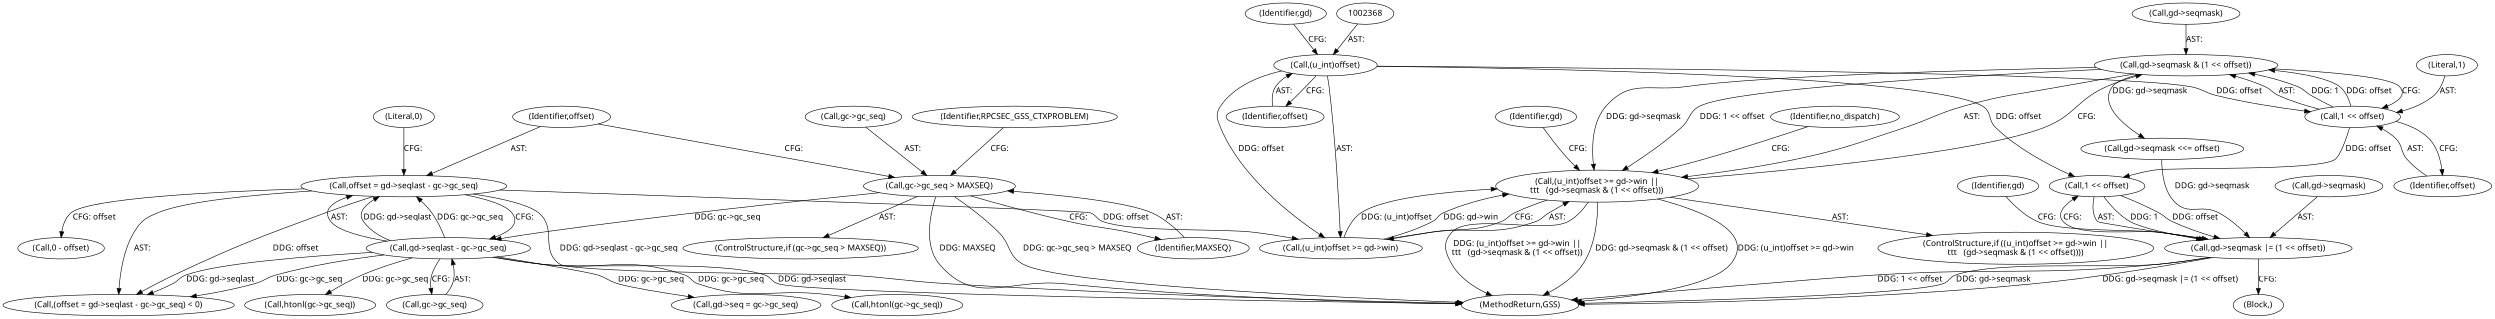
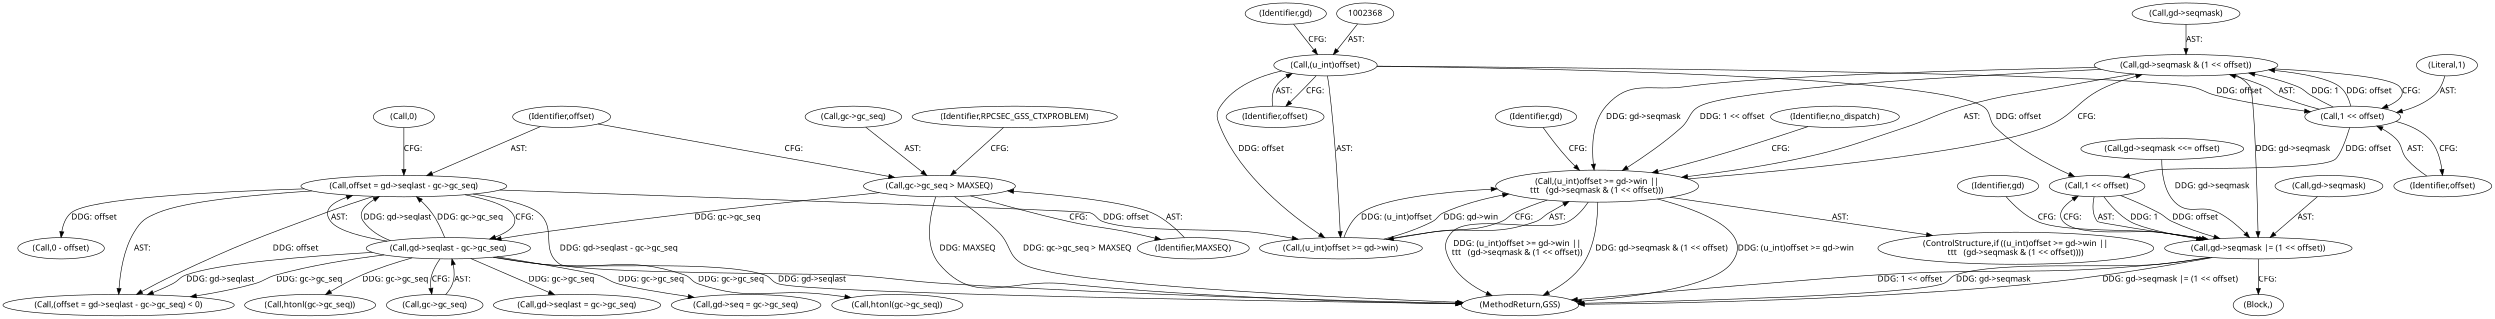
(2109, 102) -> (2255, 149)
(404, 117) -> (404, 117)
(94, 217) -> (94, 217)
(801, 248) -> none
none -> (577, 305)
